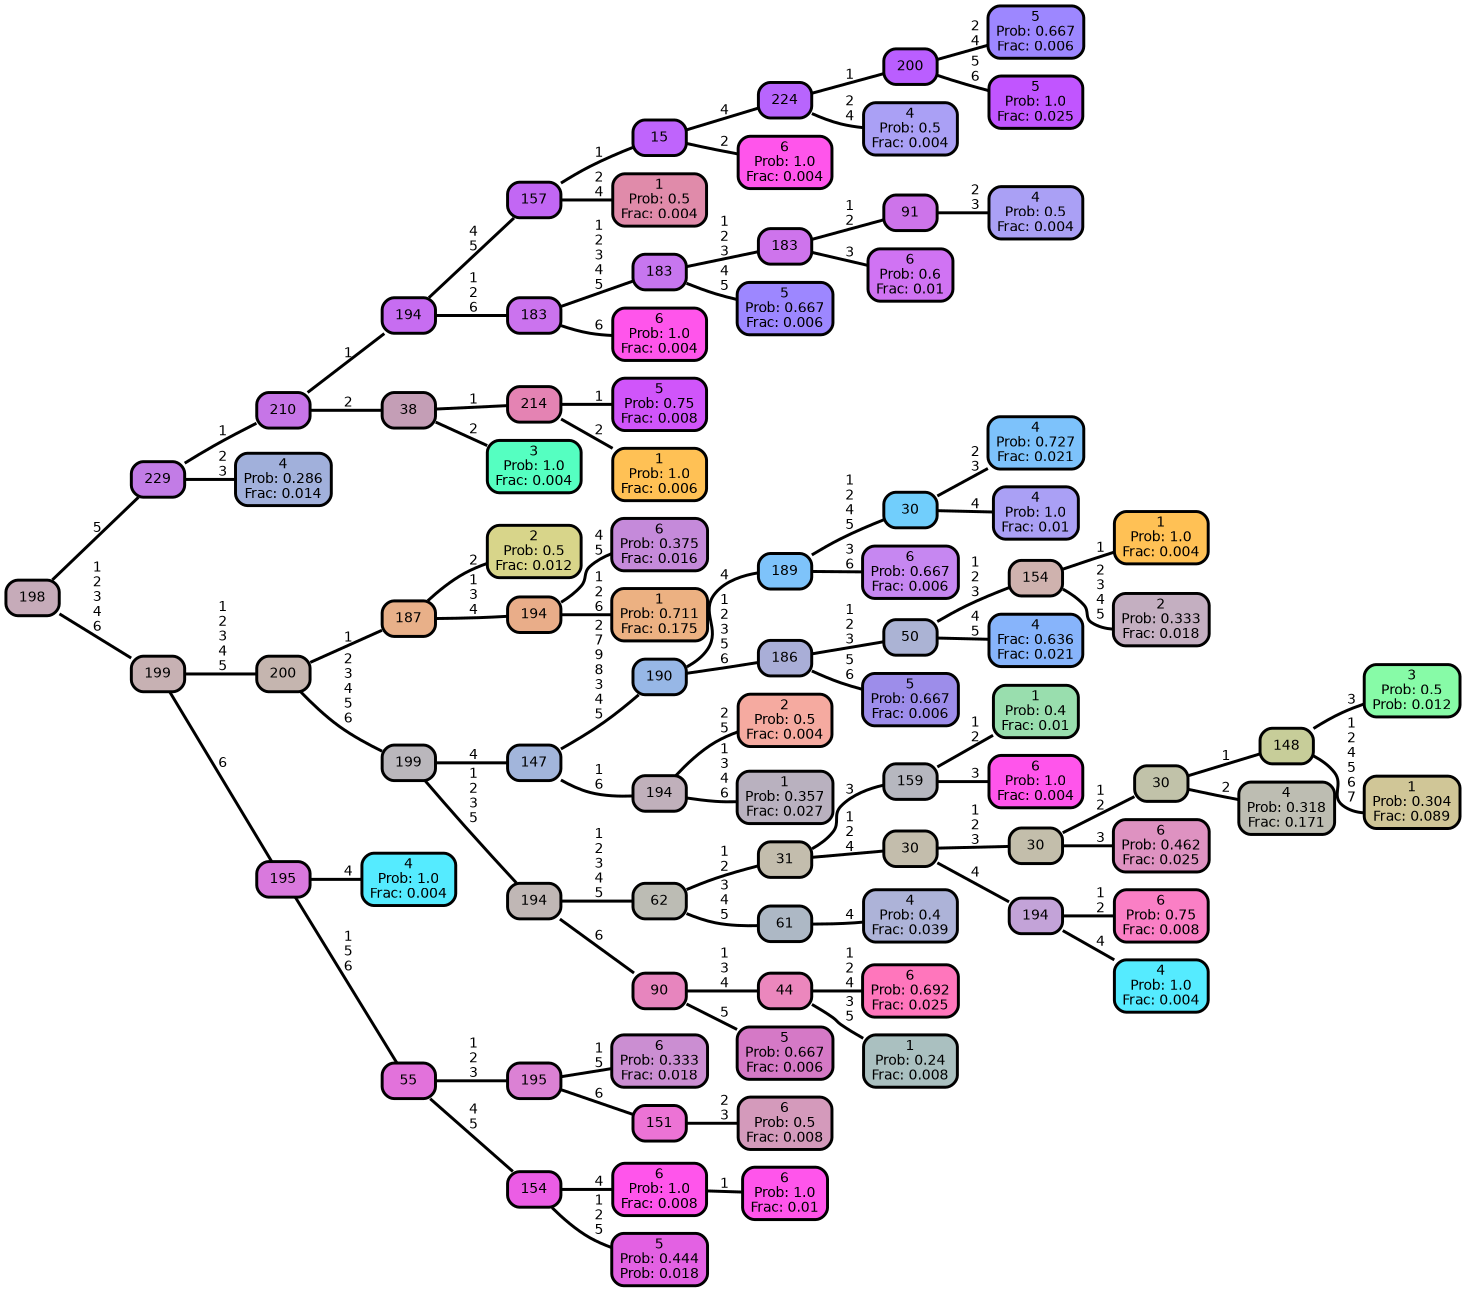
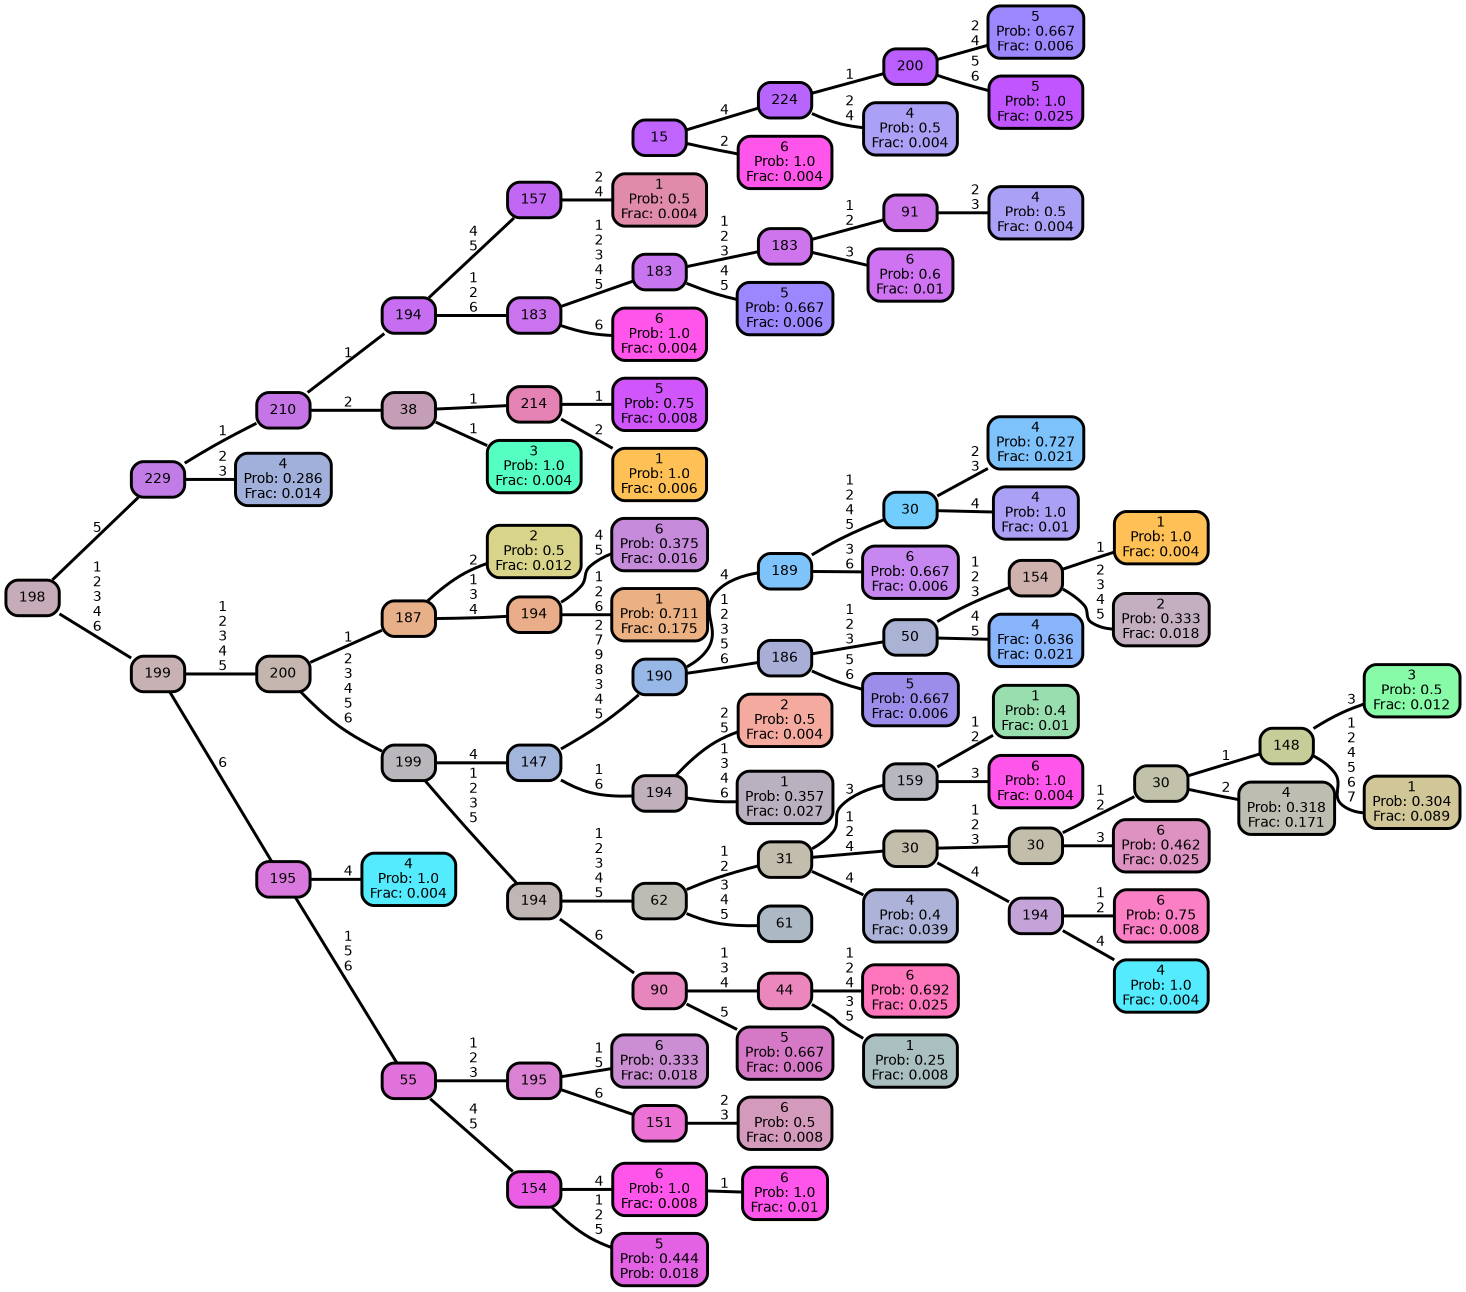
(596, 163) -> none
(472, 430) -> (472, 430)
(1412, 691) -> (1412, 691)
(838, 924) -> (838, 883)
(910, 1061) -> (910, 1061)
